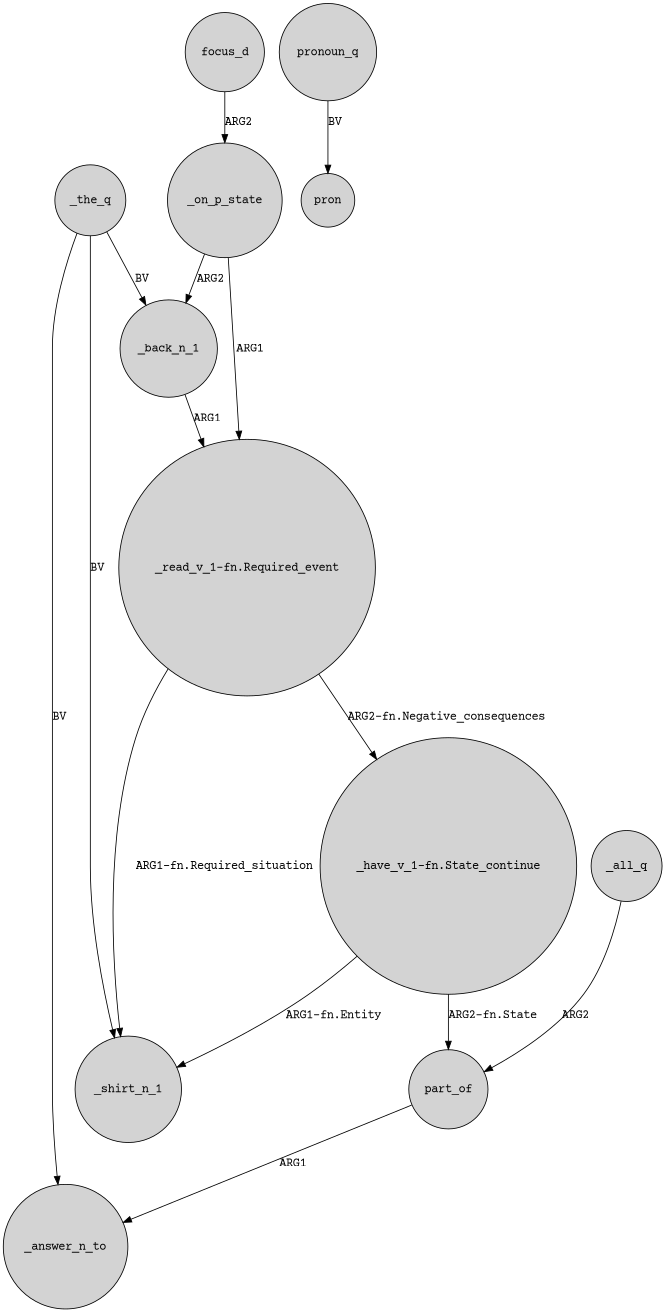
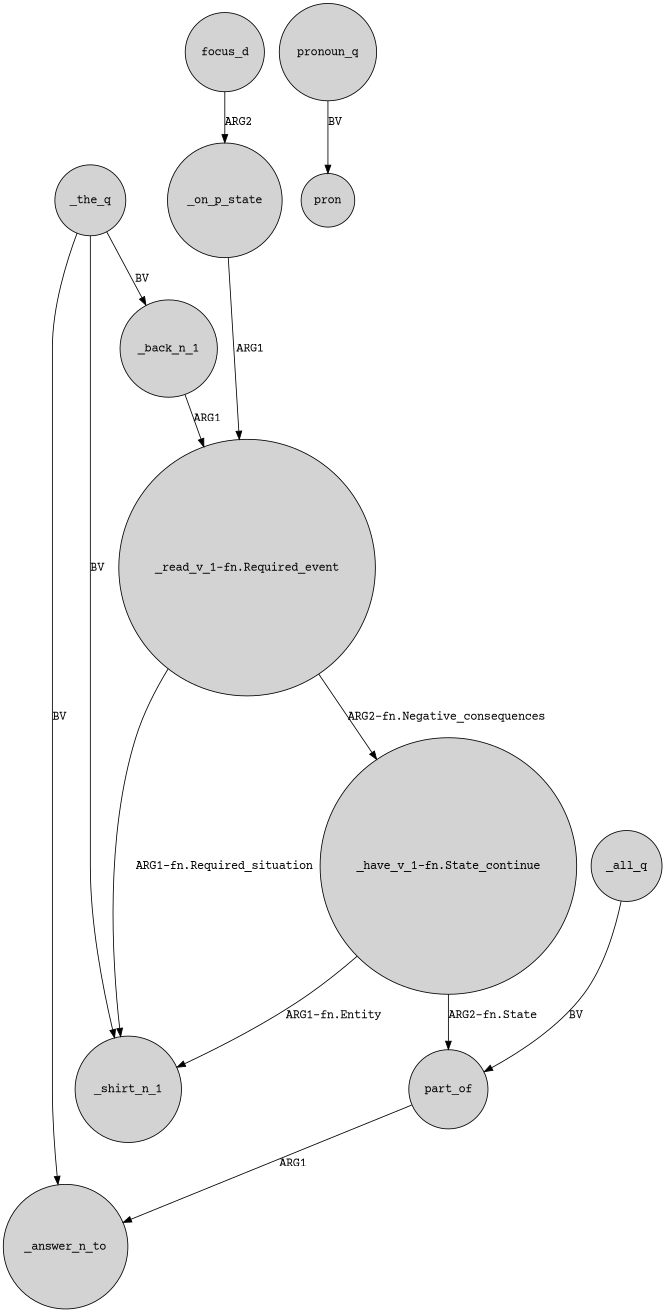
(197, 275) -> none
(576, 1015) -> (576, 1015)
